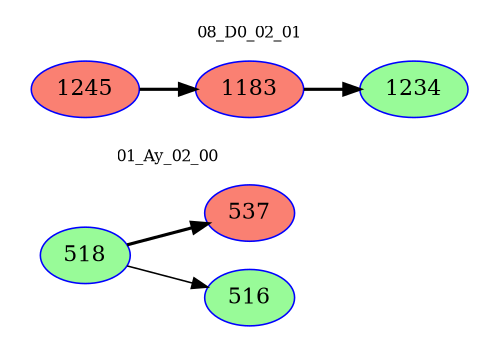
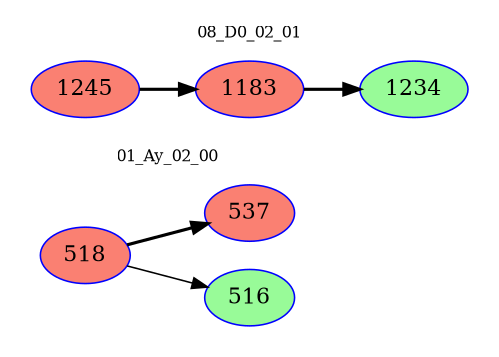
(85, 255) -> (85, 255)
